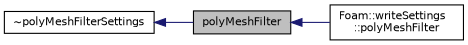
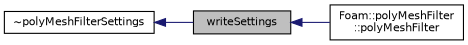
(242, 22) -> (242, 22)
(397, 22) -> (397, 22)
